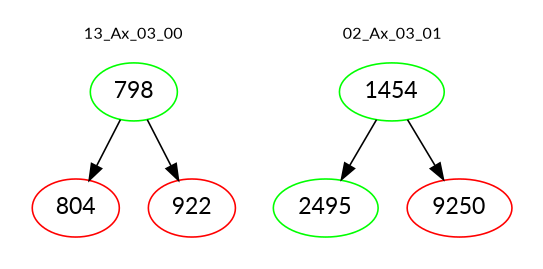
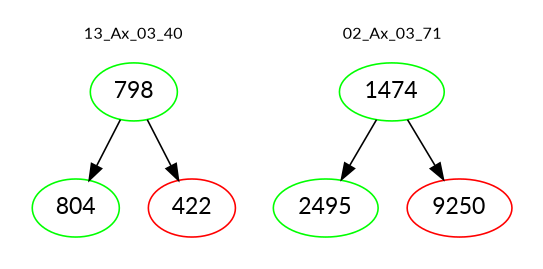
(134, 35) -> (134, 35)
(393, 35) -> (393, 35)
(392, 92) -> (392, 92)
(76, 208) -> (76, 208)
(192, 208) -> (192, 208)
